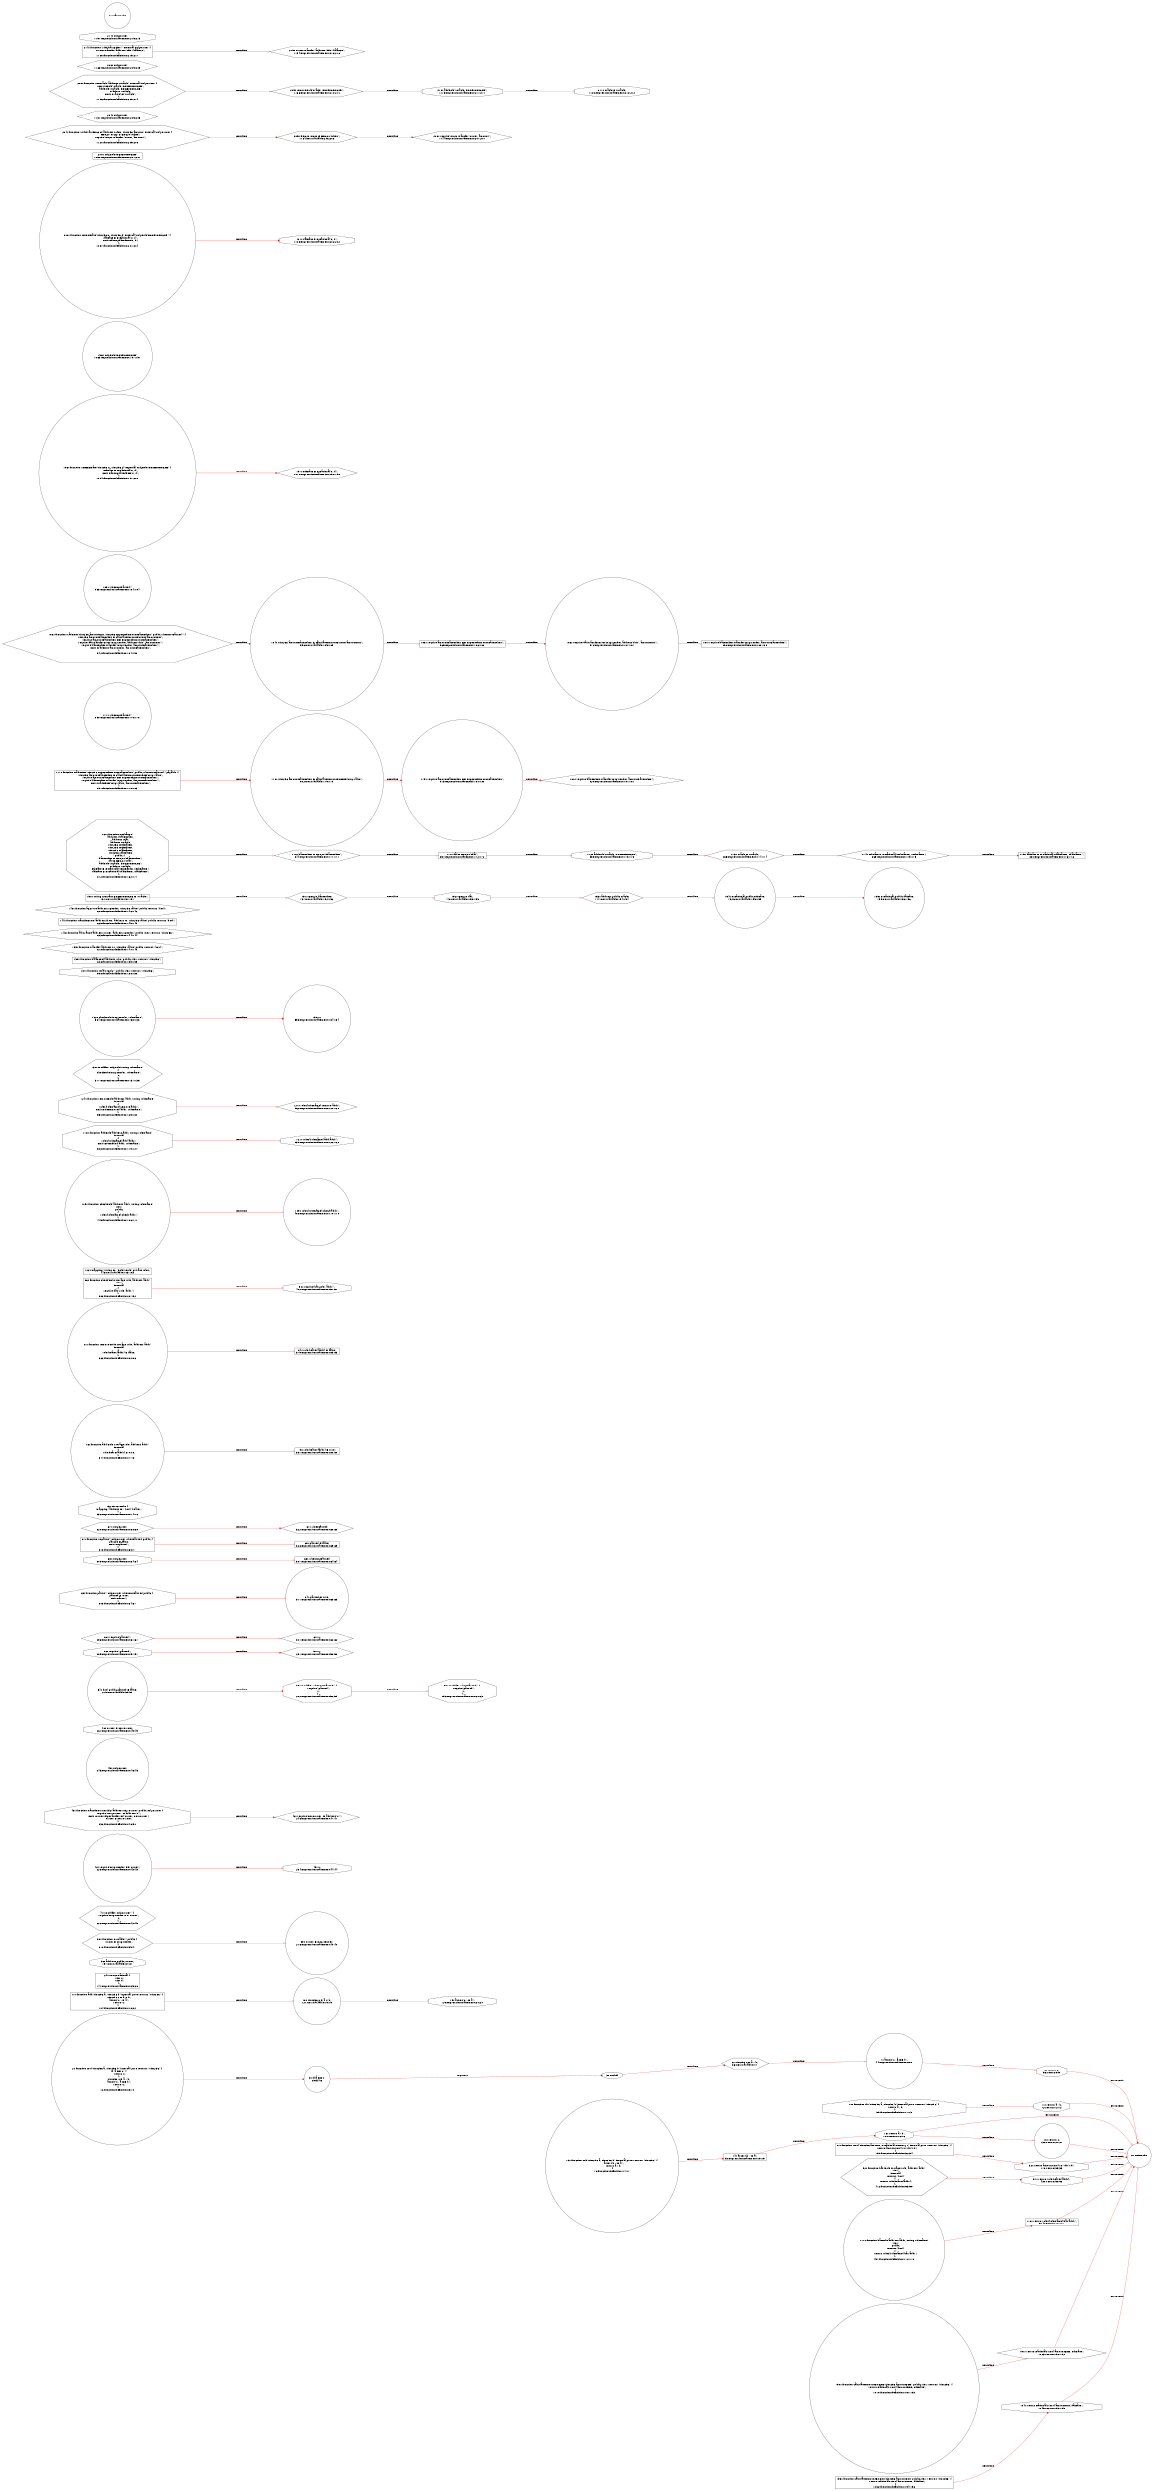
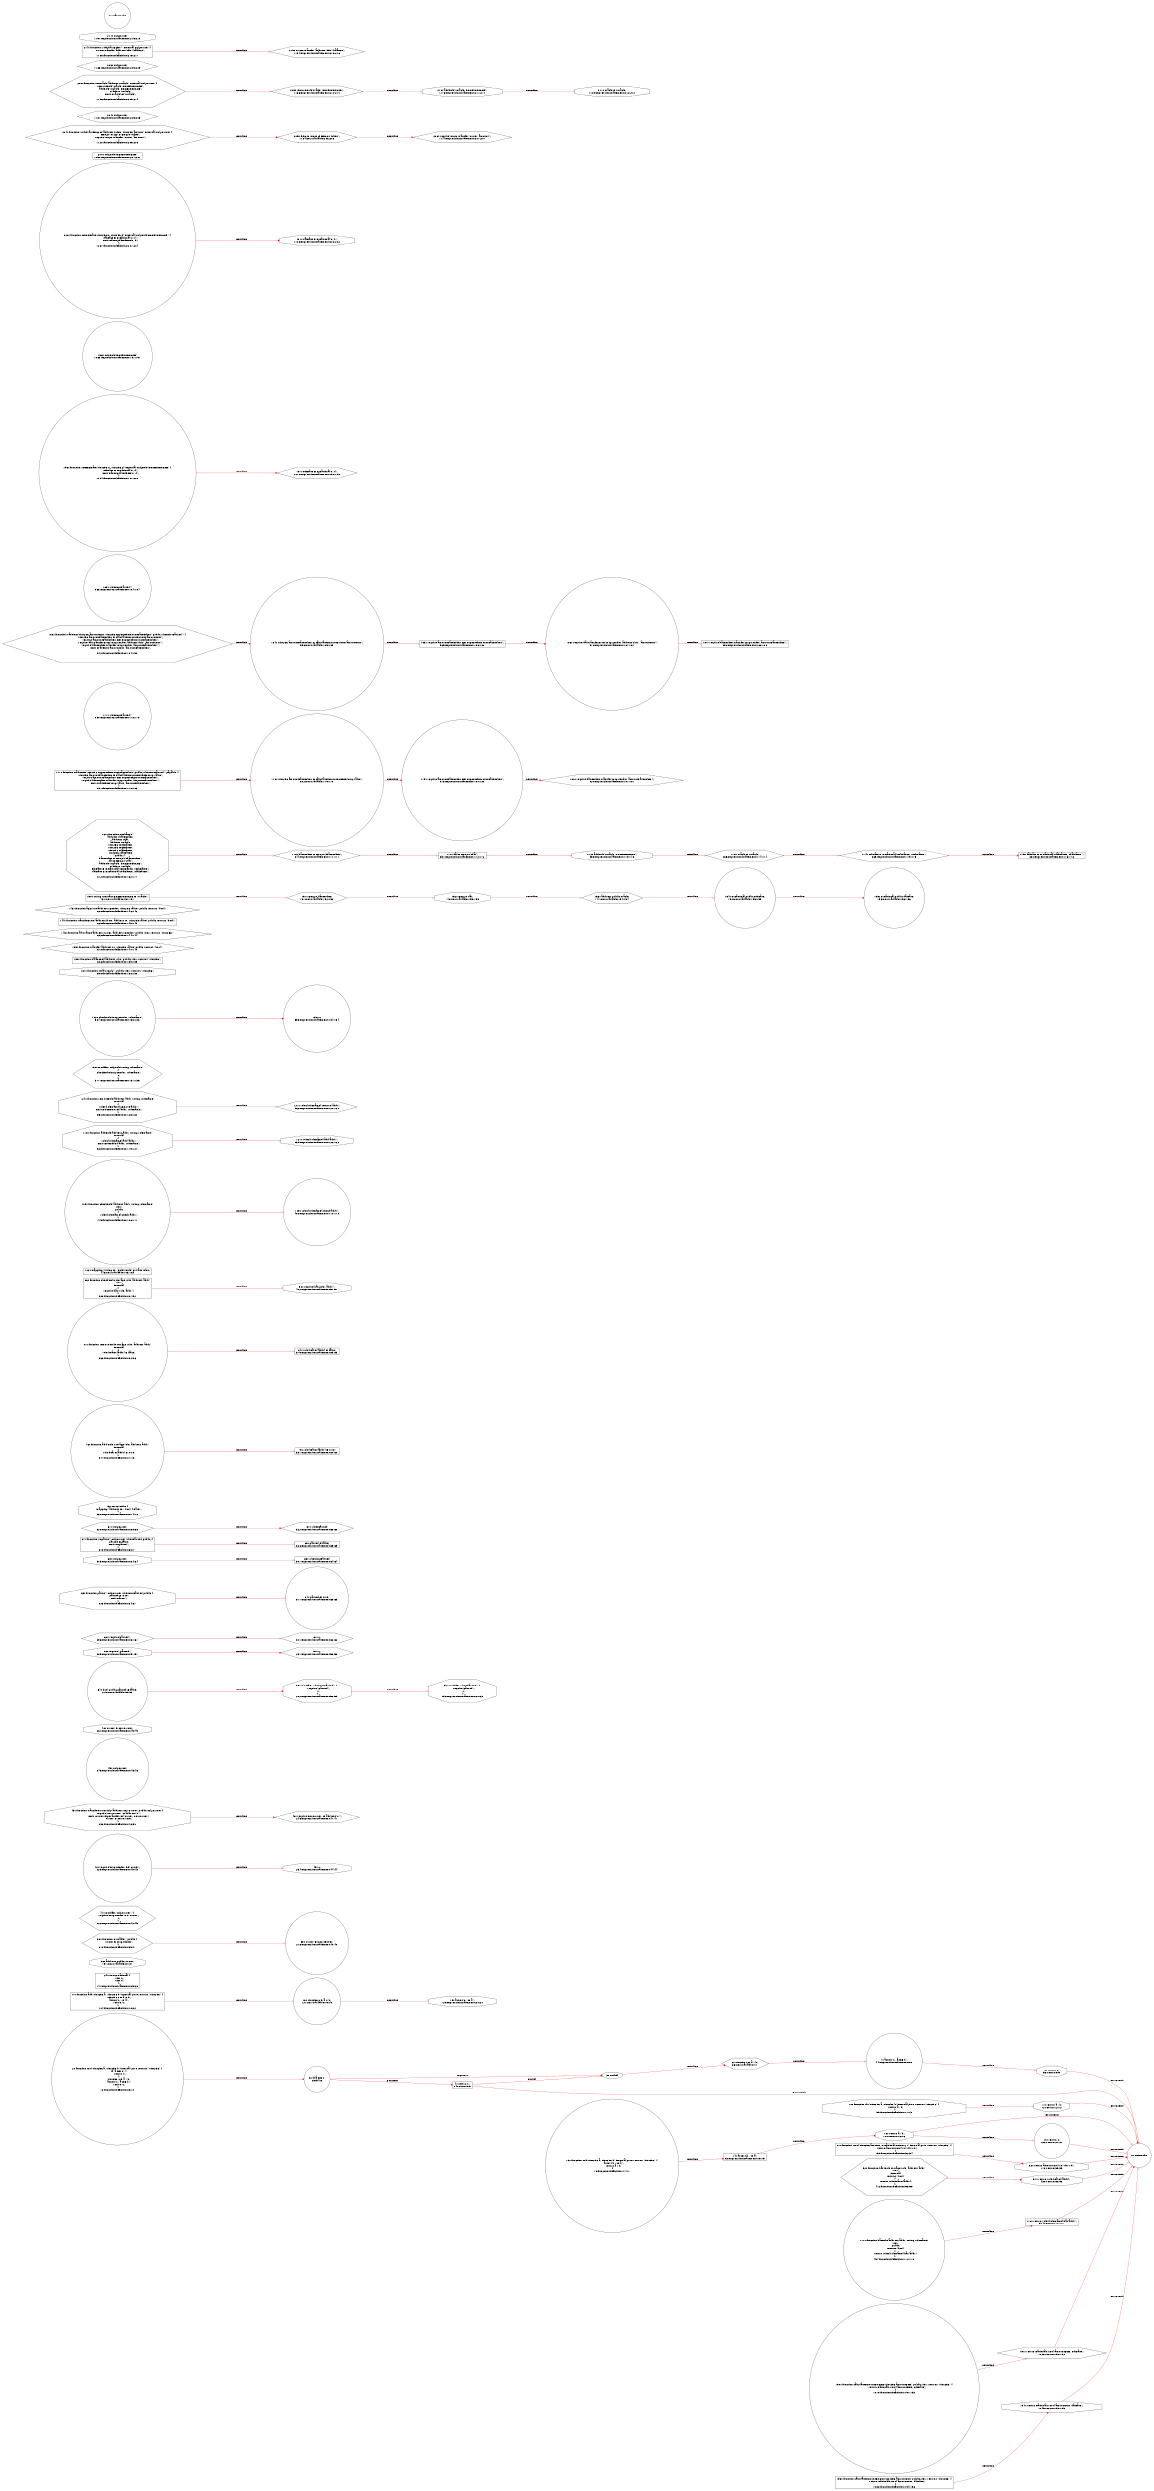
none -> (462, 2085)
